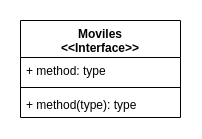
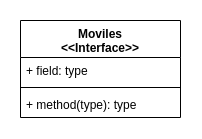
(68, 71) -> (62, 71)
